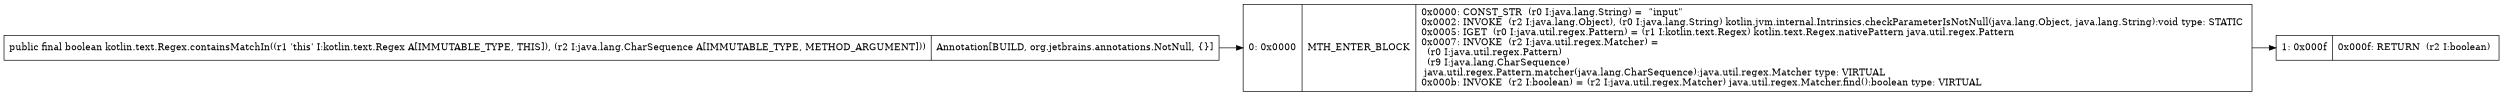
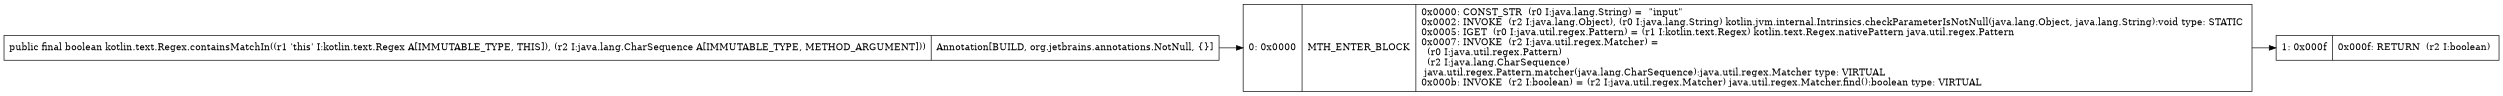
(1496, 63) -> (1496, 63)
